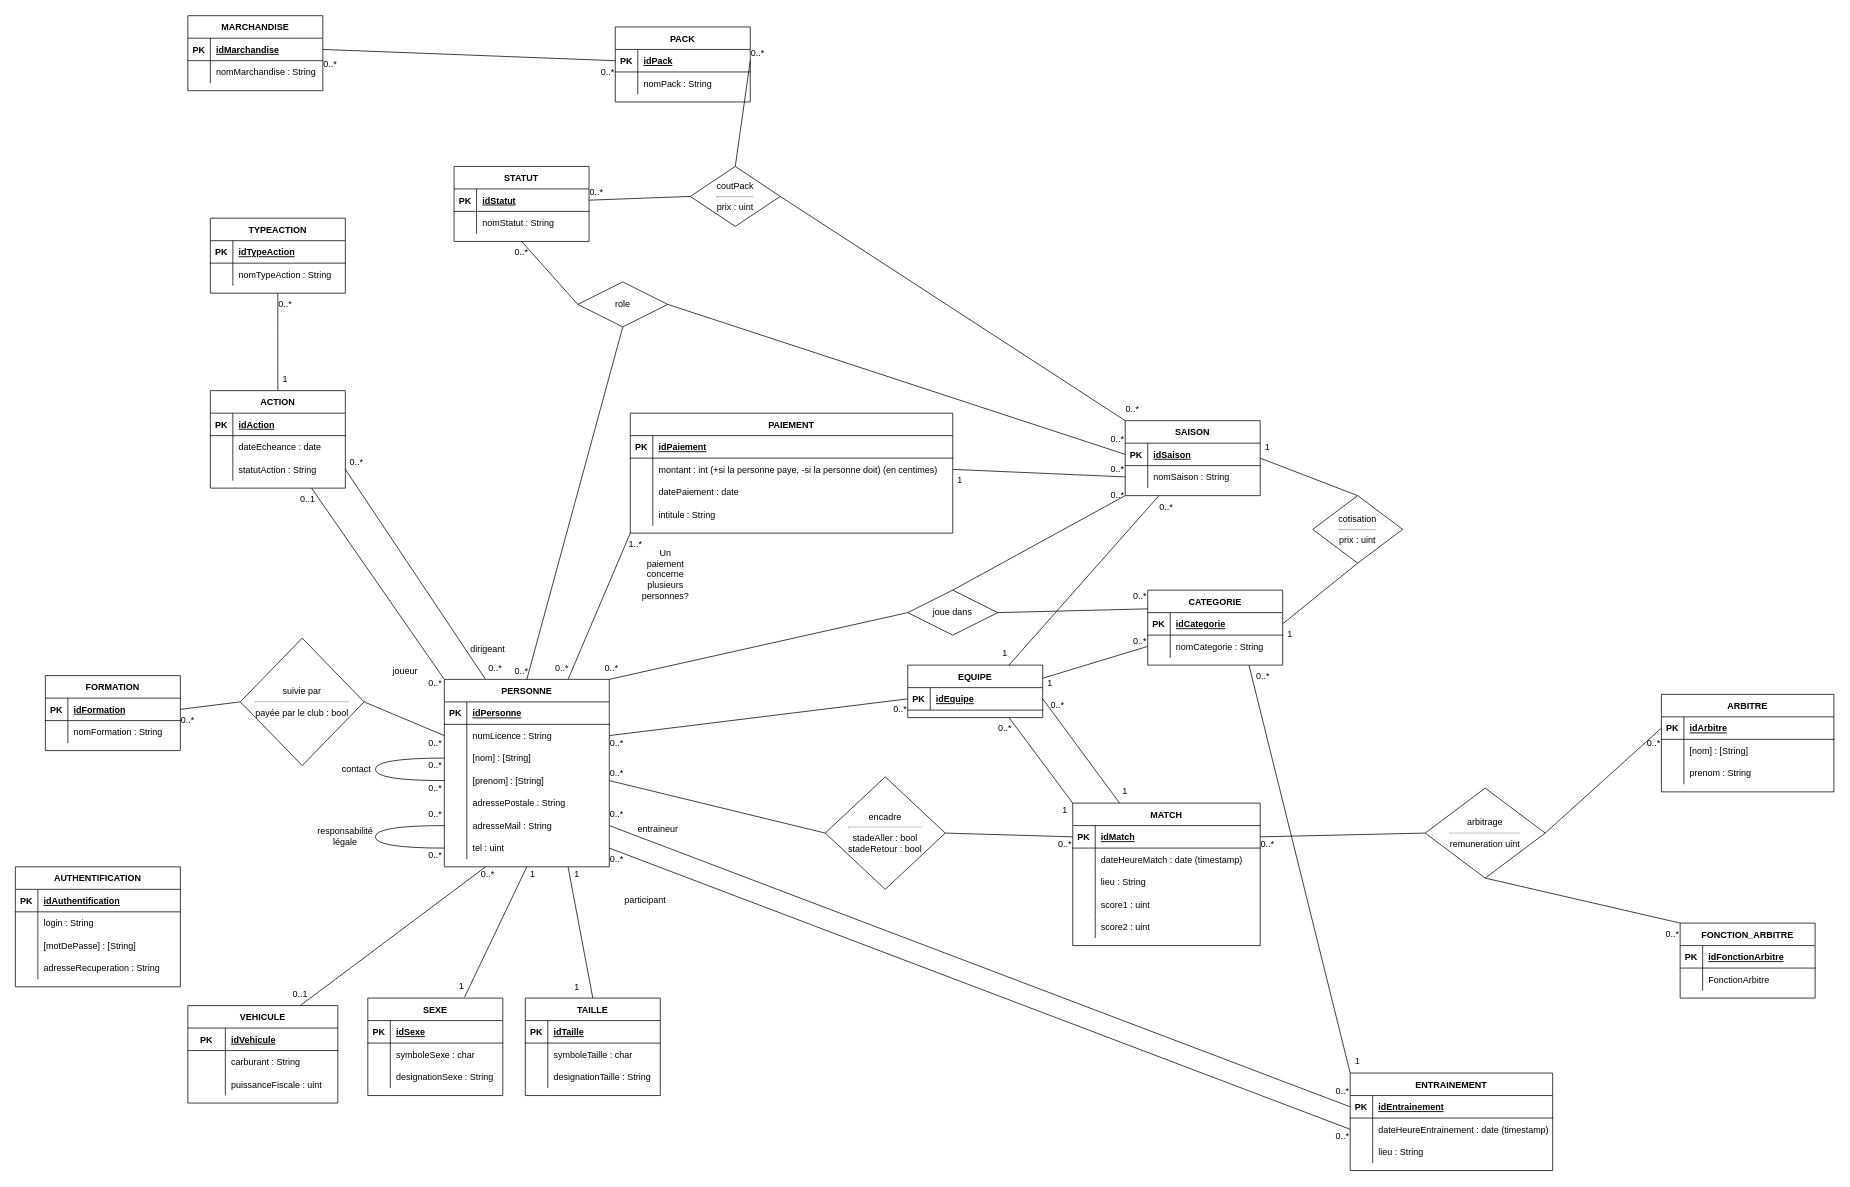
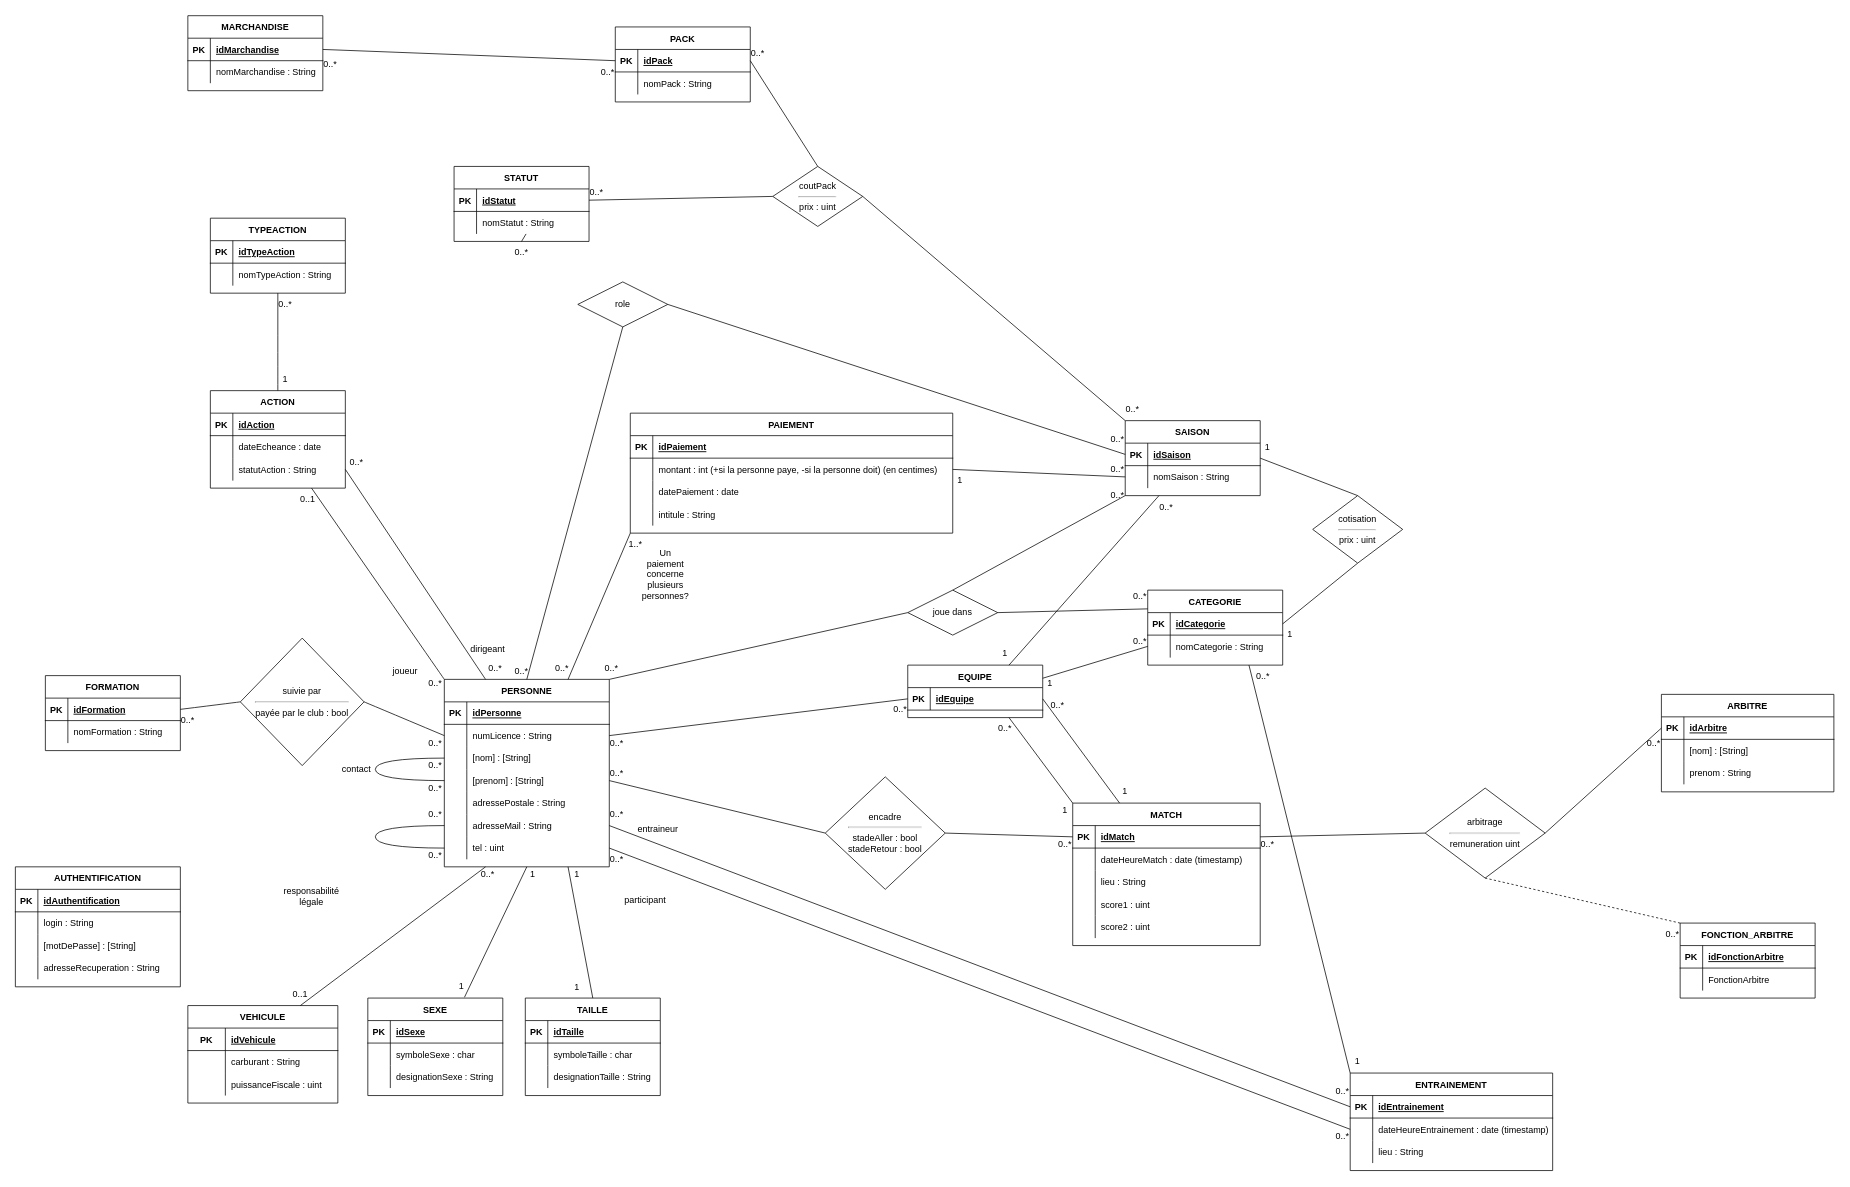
(735, 196) -> (818, 196)
(550, 273) -> (524, 237)
(345, 837) -> (312, 897)
(1583, 900) -> (1583, 900)
